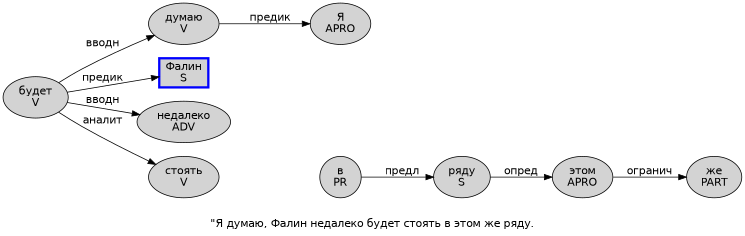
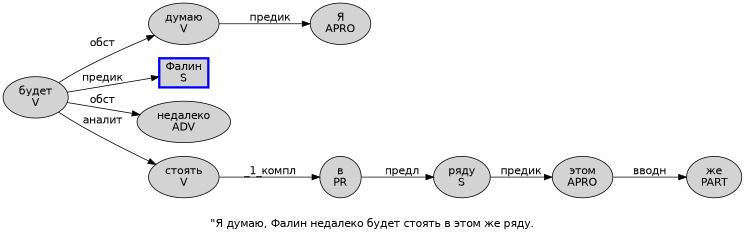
(103, 43) -> (103, 43)
(103, 100) -> (103, 100)
(521, 171) -> (521, 171)
(650, 171) -> (650, 171)
none -> (265, 177)
